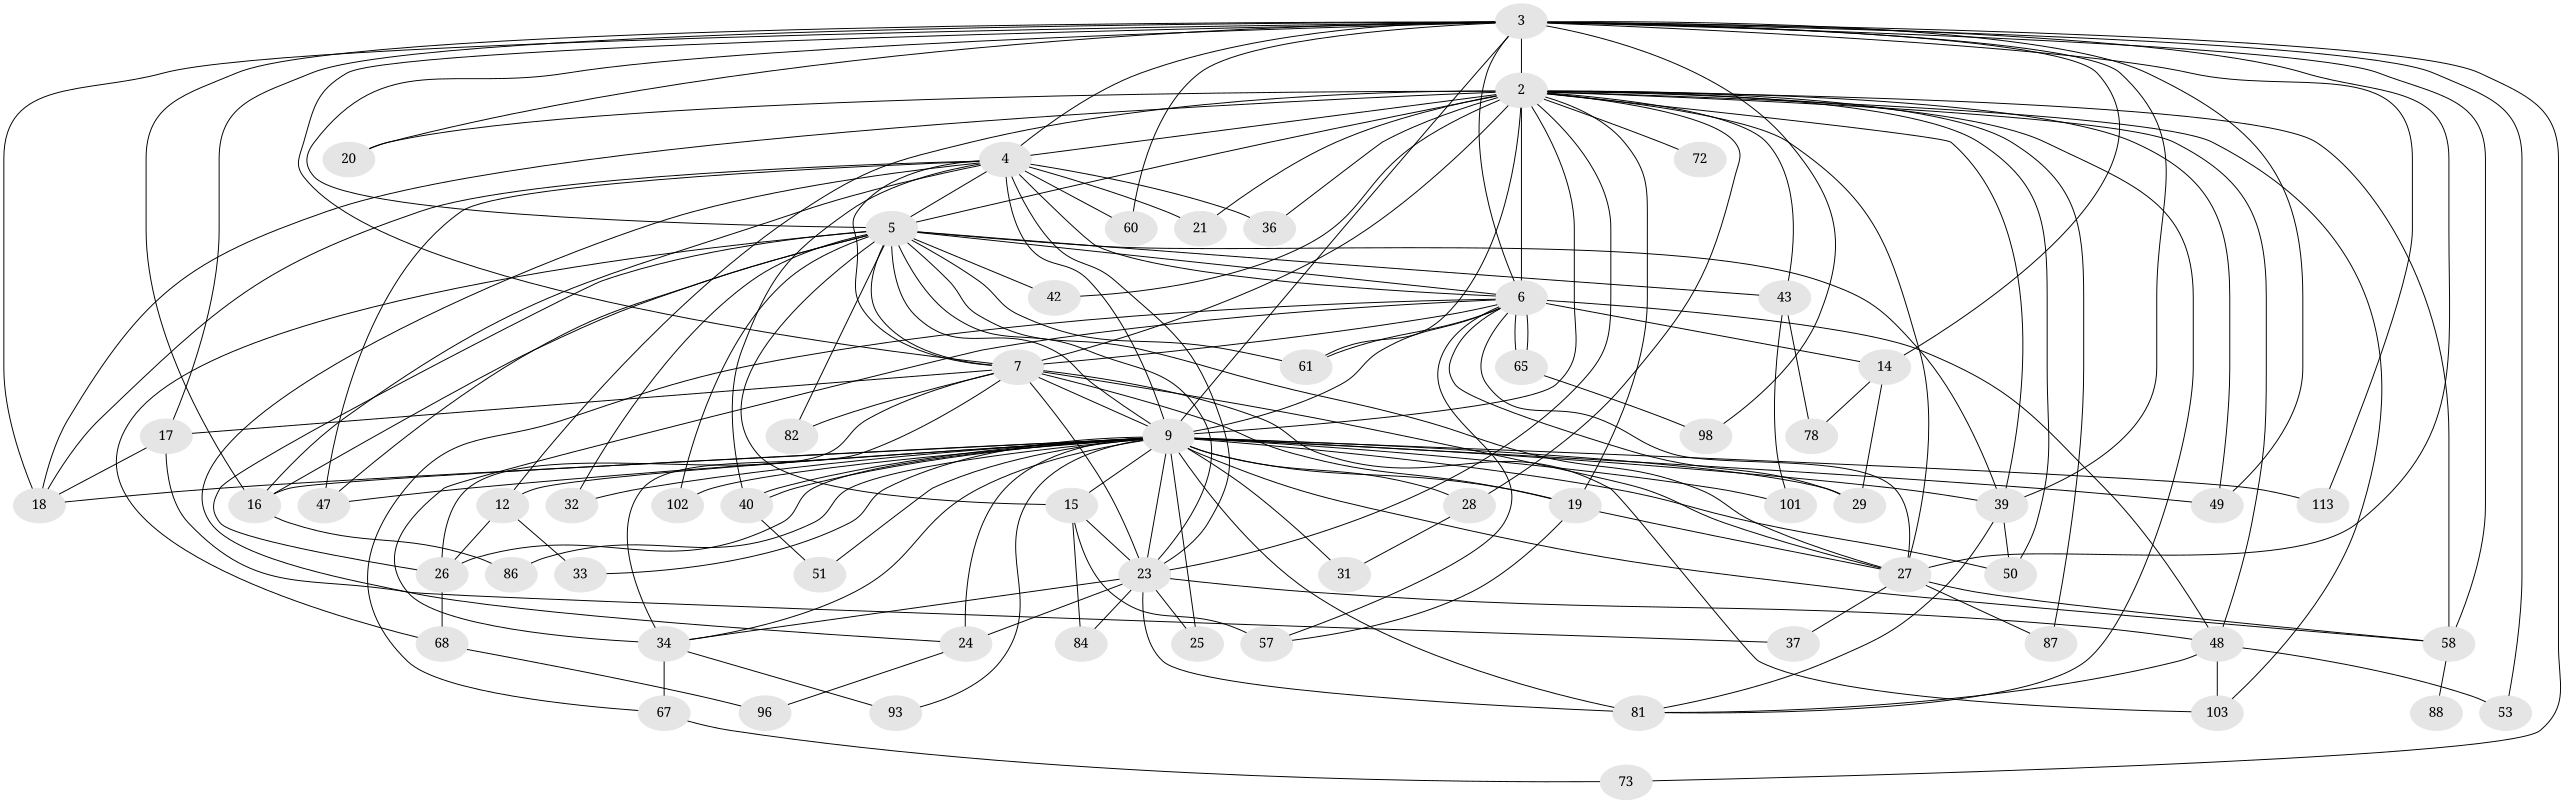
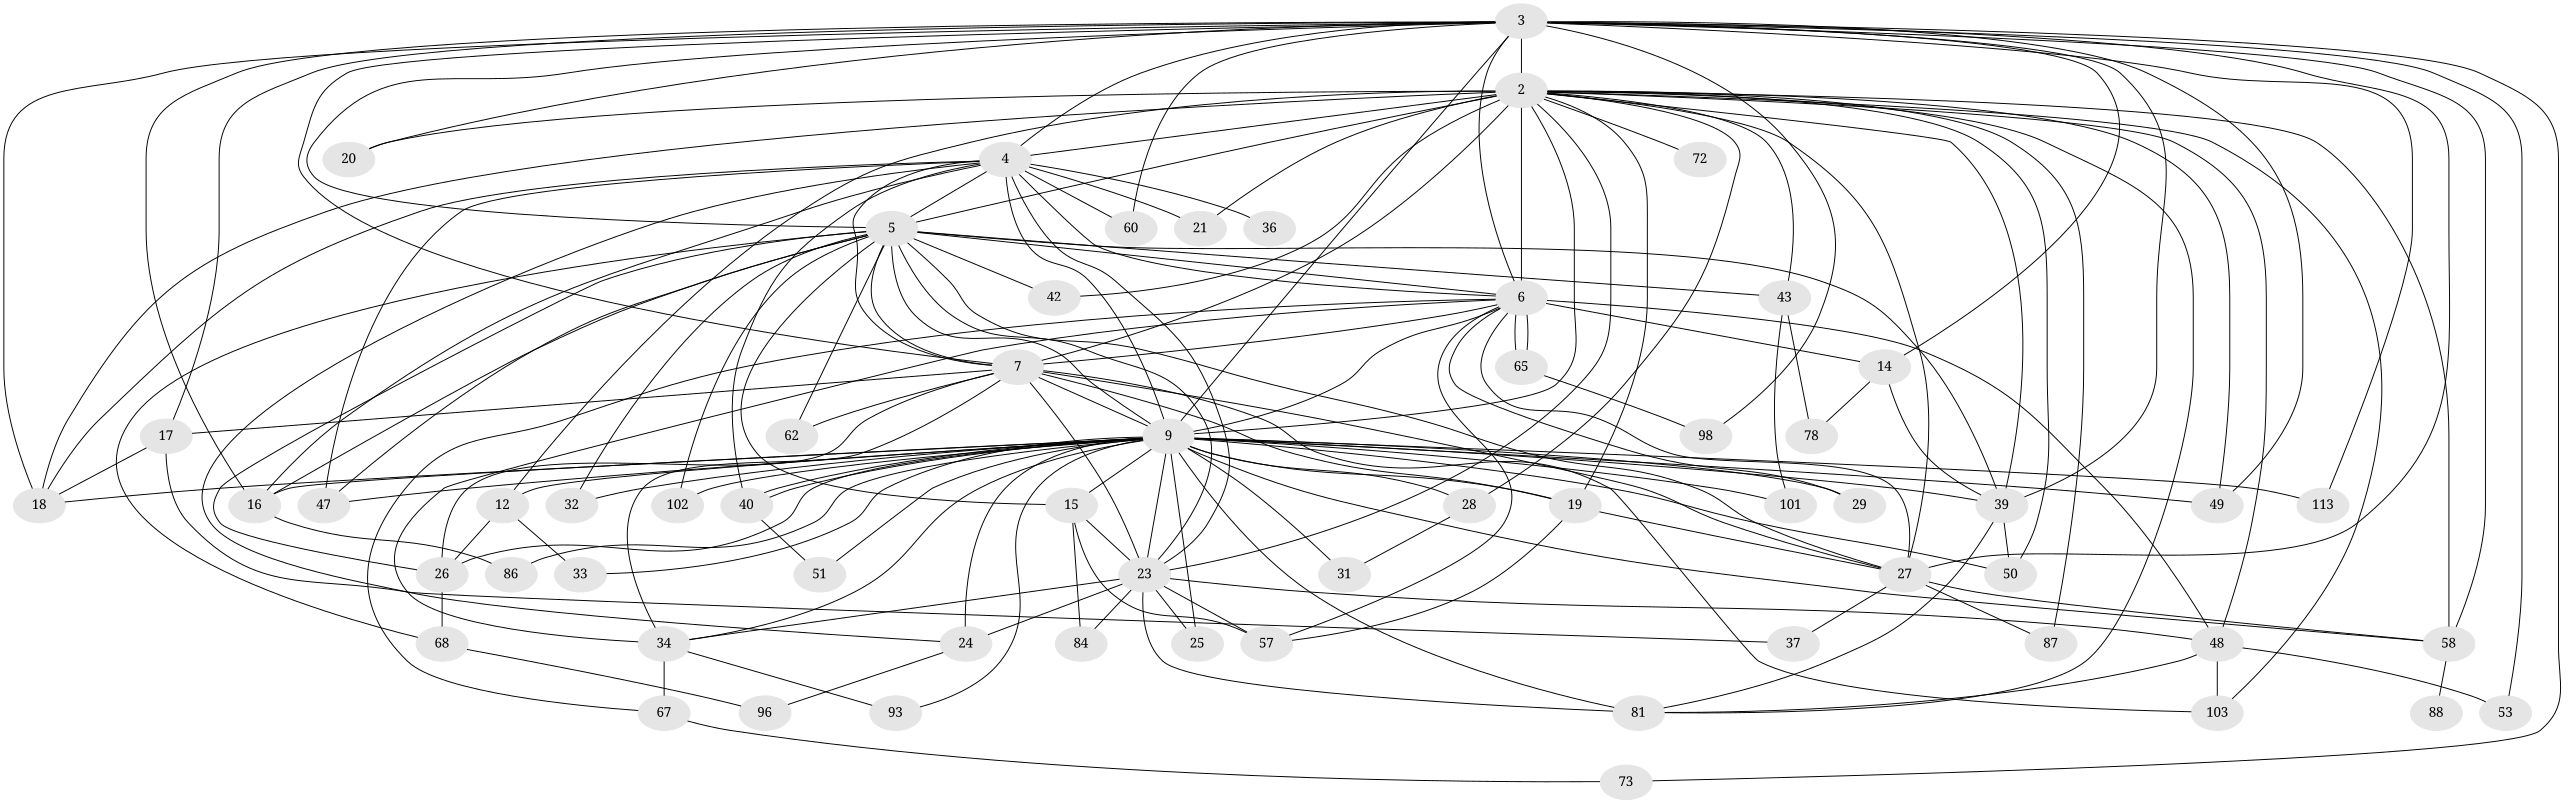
(1384, 141) -> none
(1306, 367) -> none
(792, 436) -> (792, 436)
(1872, 436) -> (1920, 448)
none -> (1206, 609)
